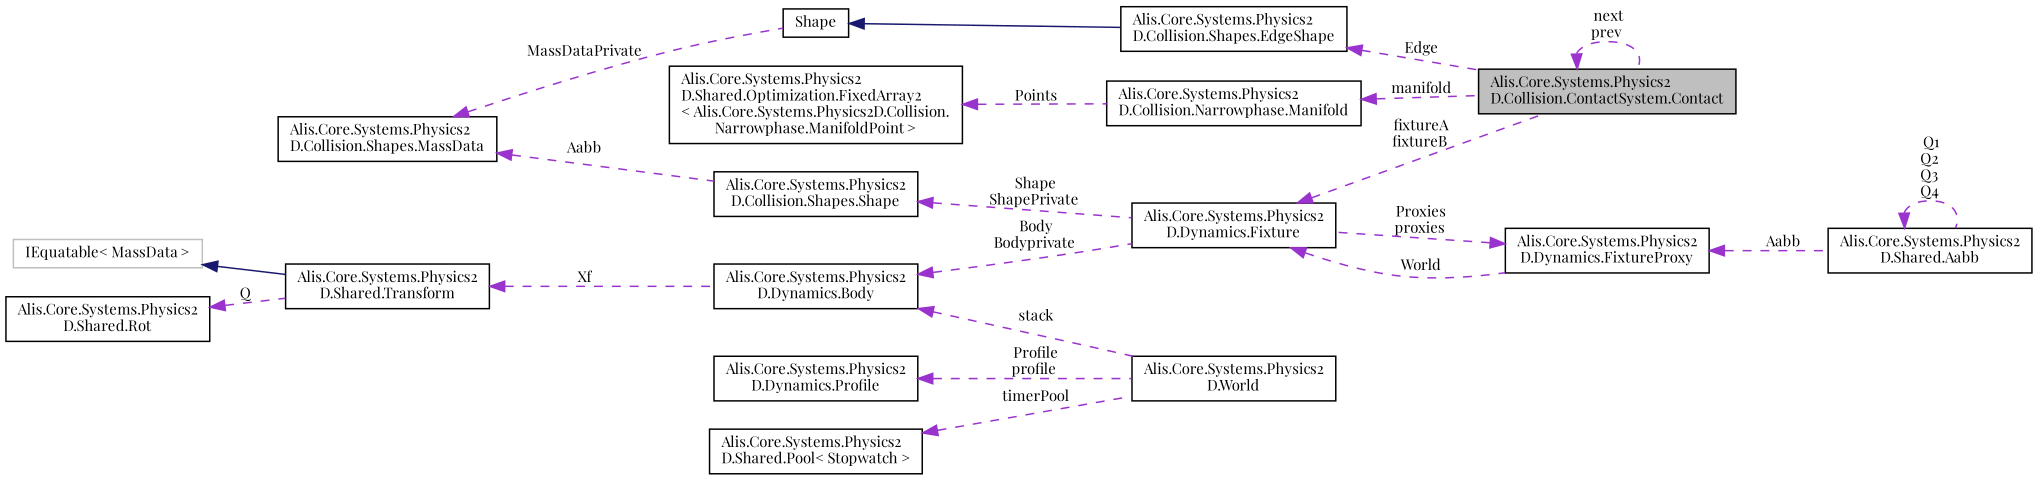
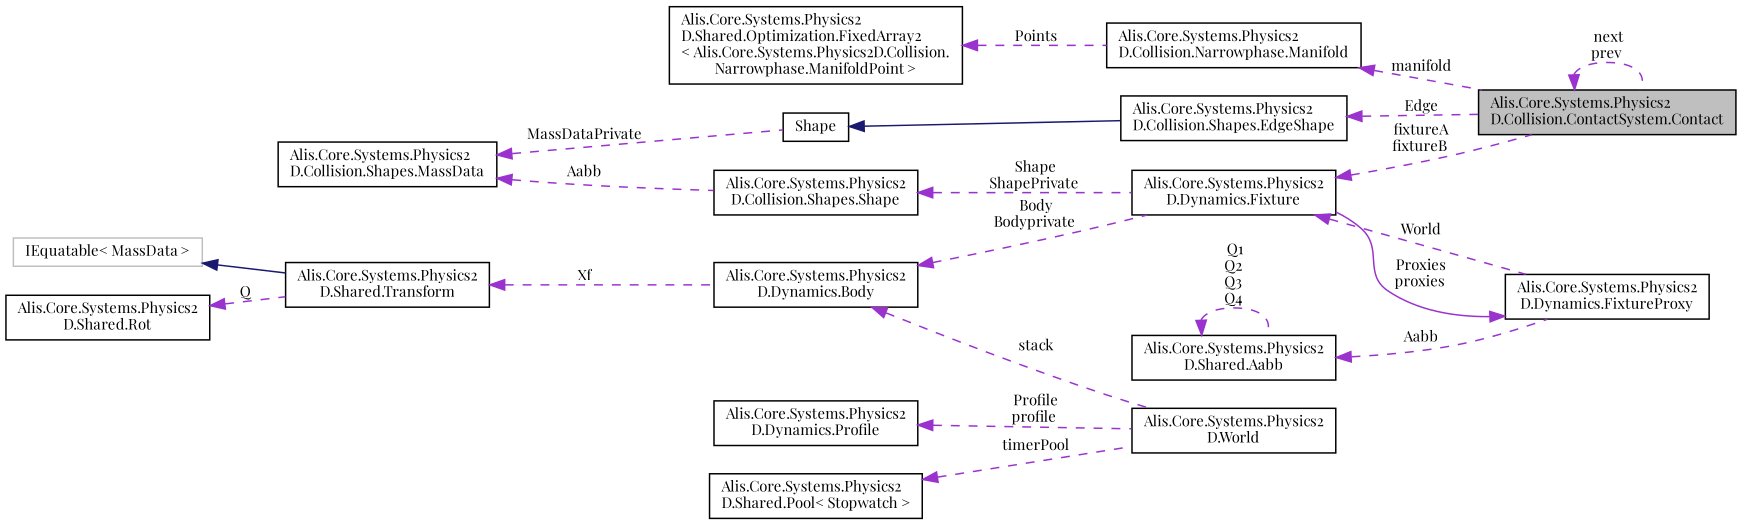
(1413, 237) -> (1390, 292)
(1776, 251) -> (1451, 346)
